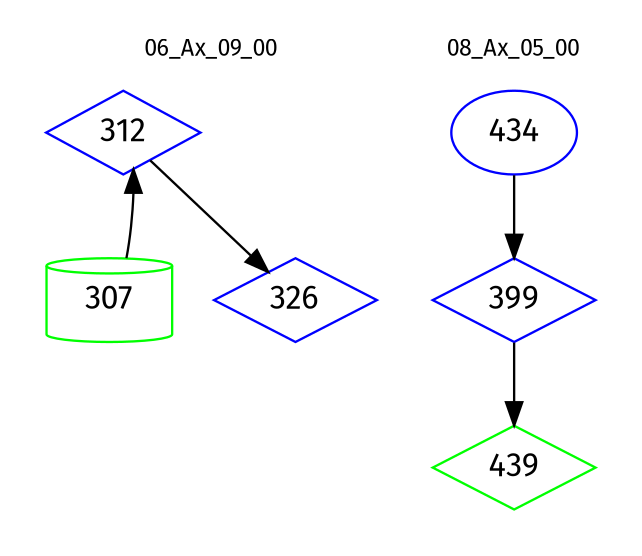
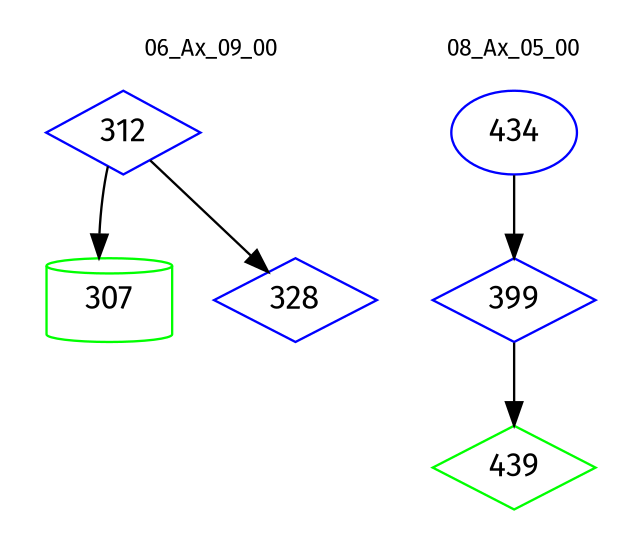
(131, 226) -> (102, 200)
(295, 300) -> (295, 300)
